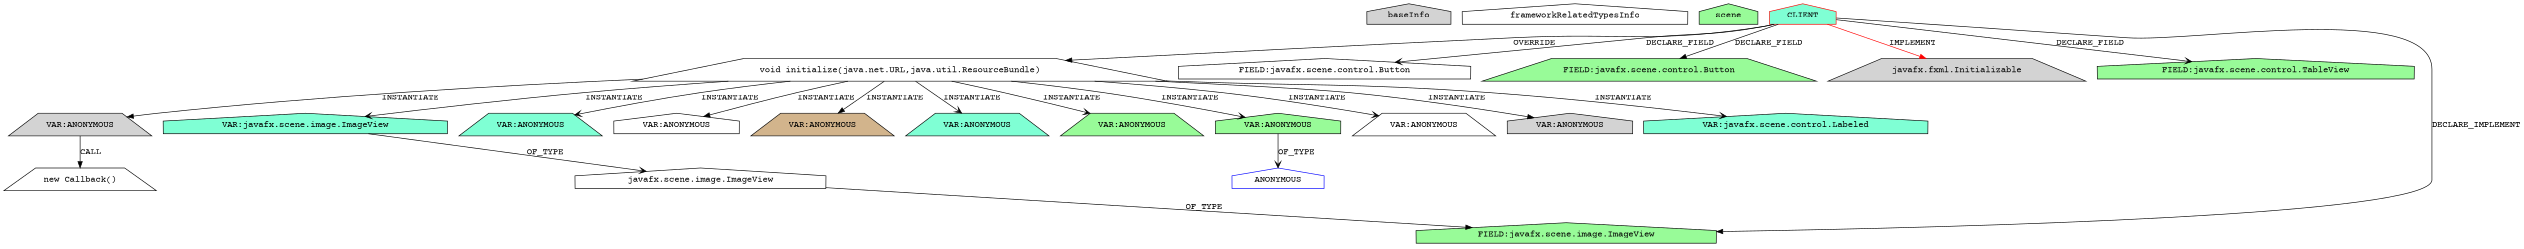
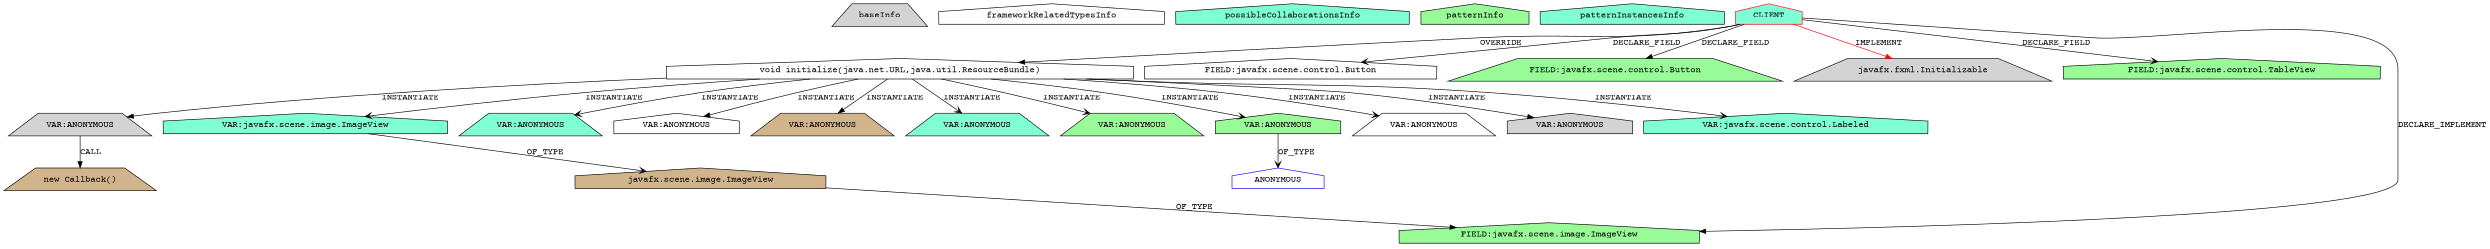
none -> (1292, 15)
(1409, 15) -> (880, 15)
none -> (1632, 15)
(1729, 15) -> (1475, 15)
(900, 70) -> (900, 70)
(80, 179) -> (80, 179)
(700, 179) -> (700, 179)
